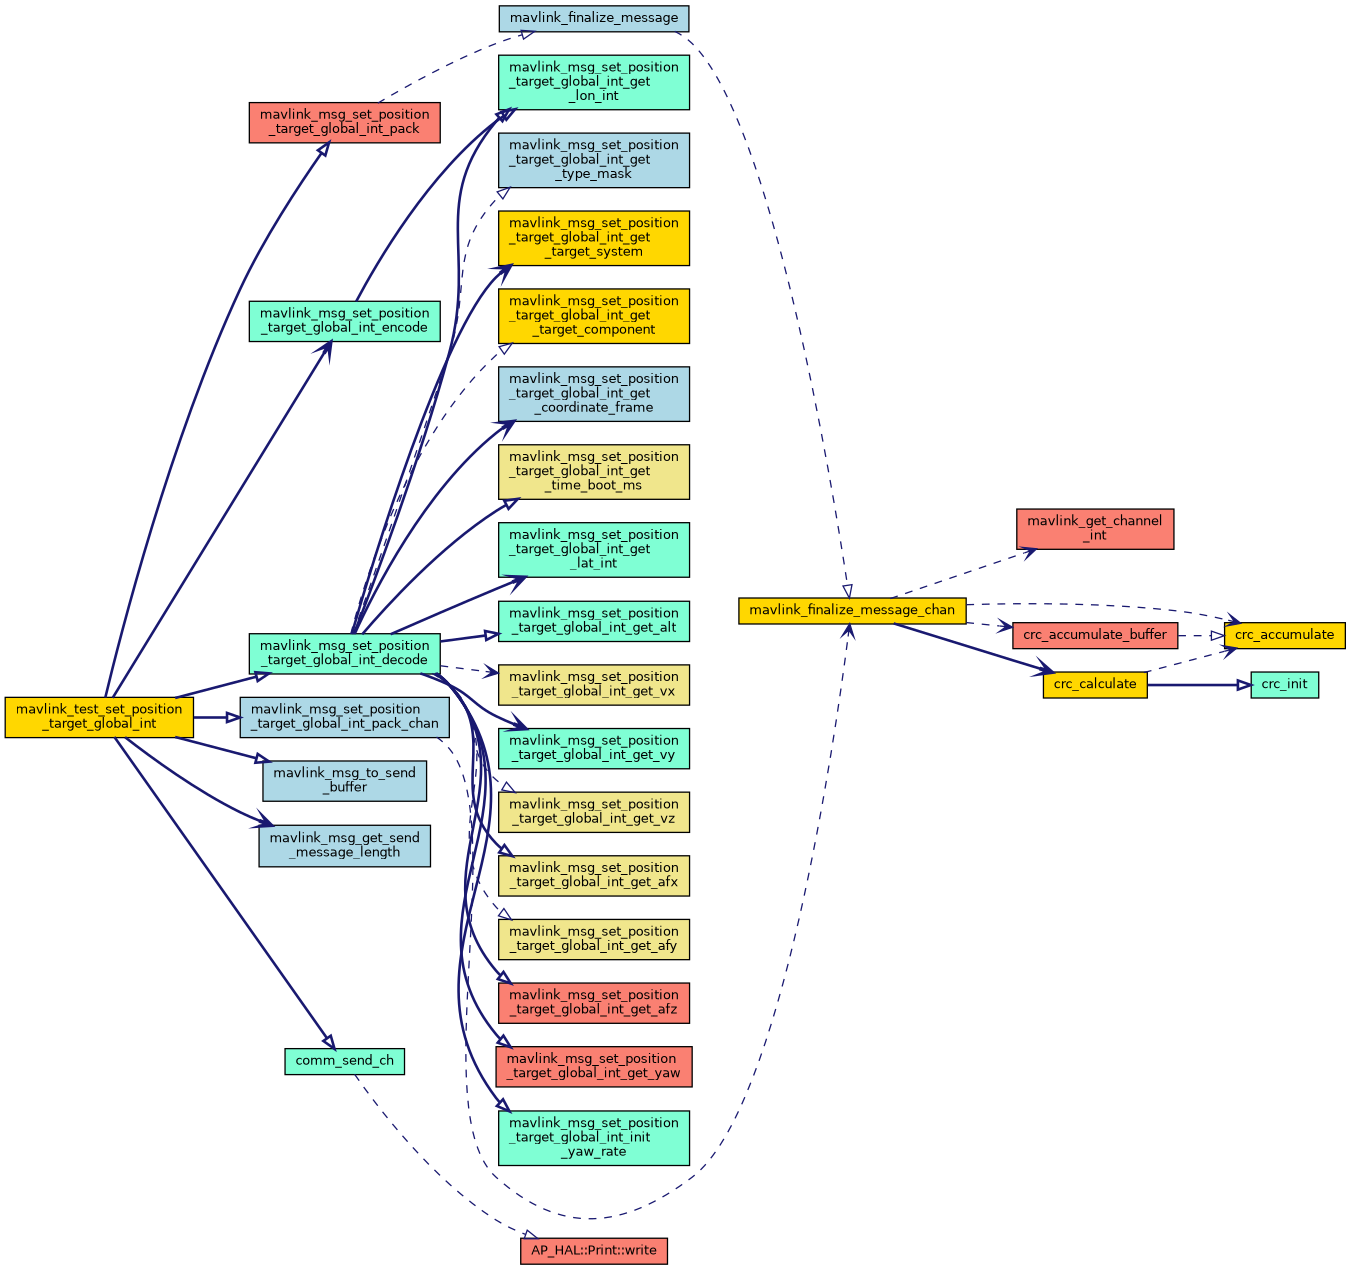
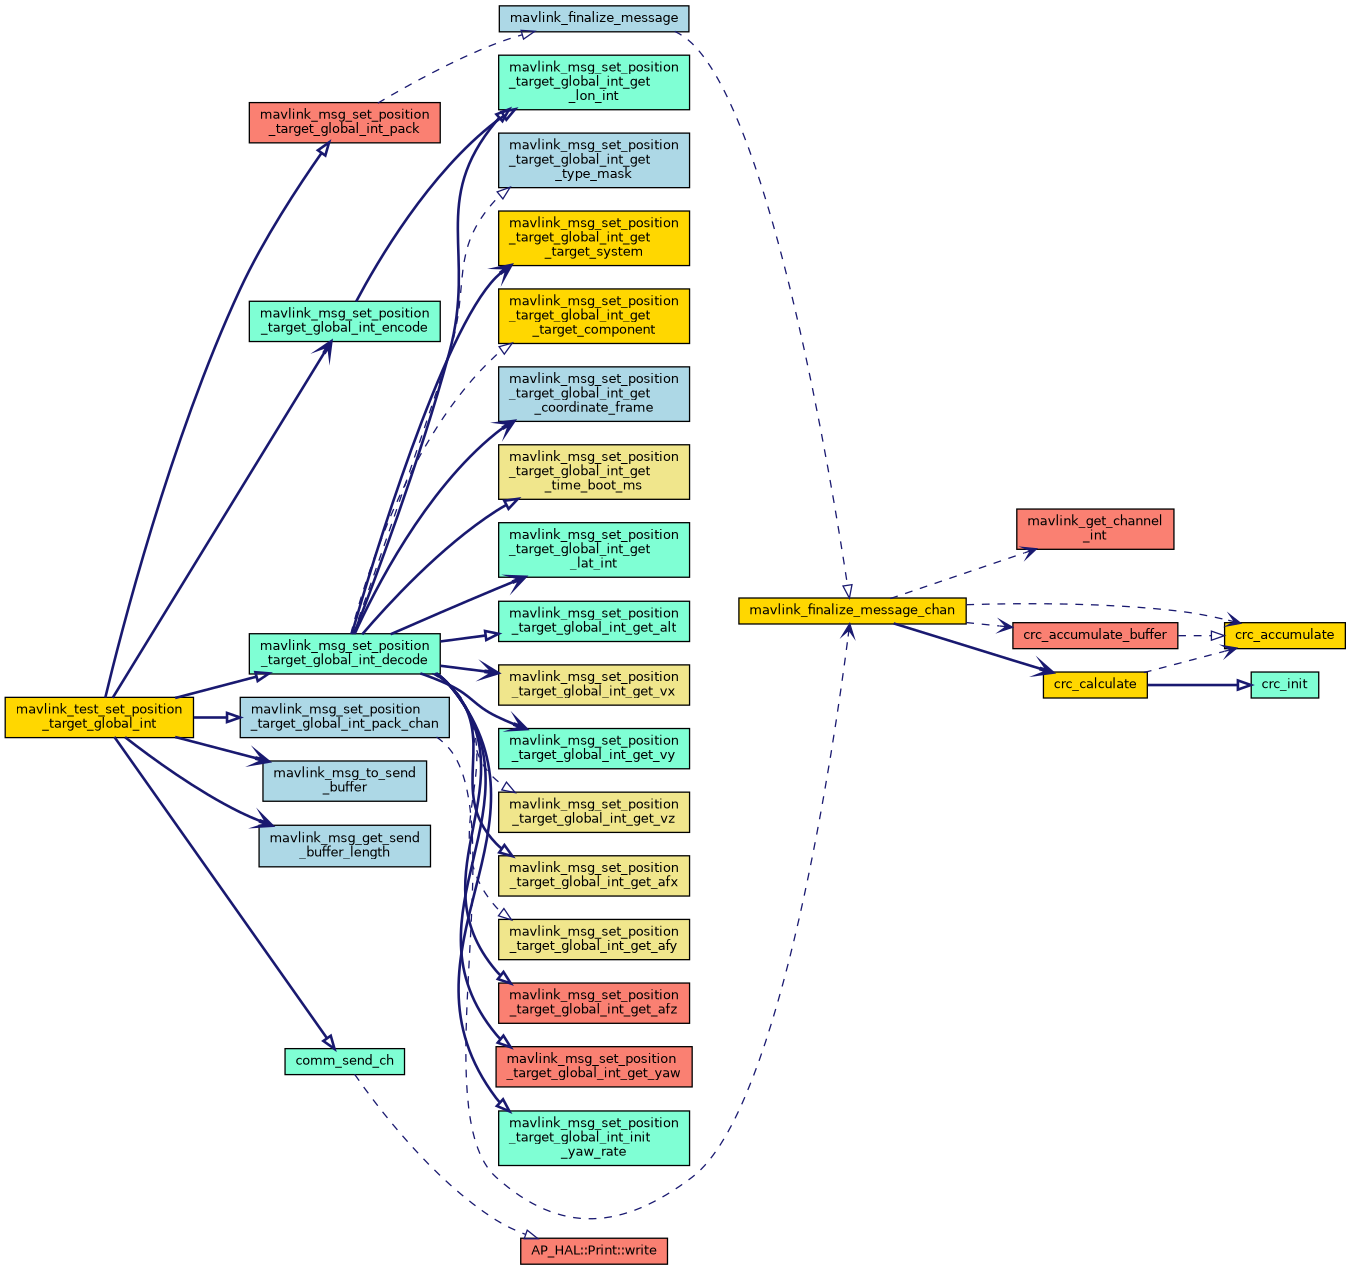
(463, 669) -> (463, 669)
(216, 748) -> (216, 748)
(345, 846) -> (345, 846)
